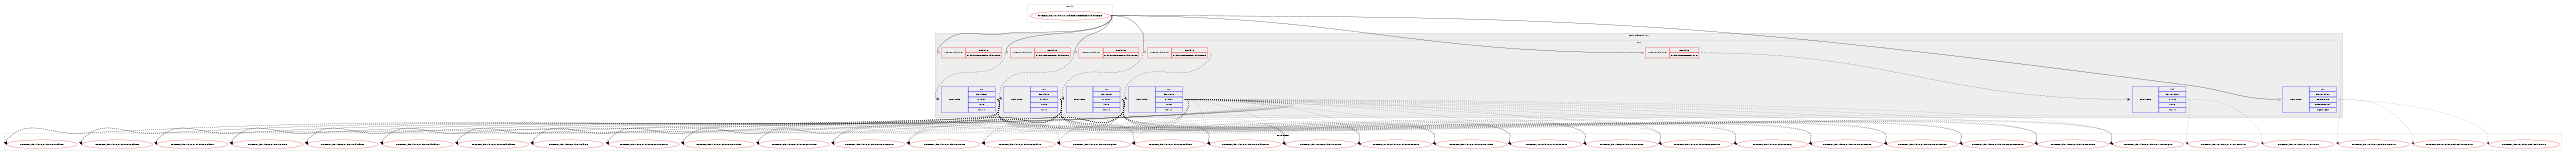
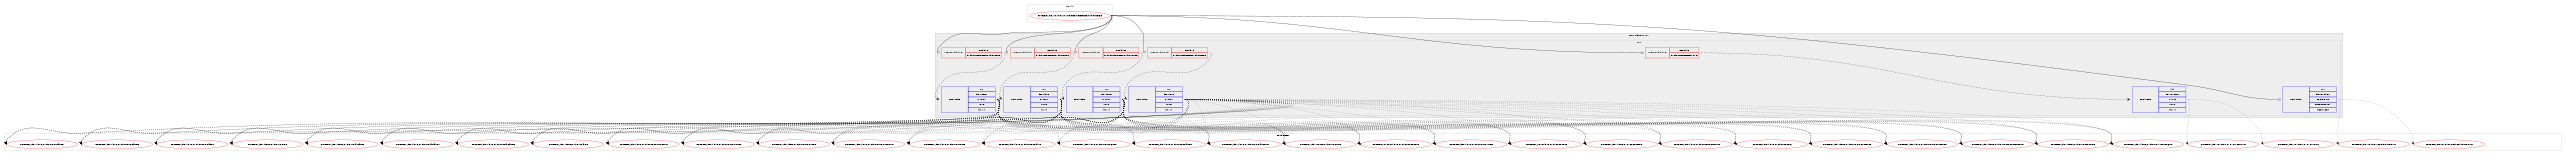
(794, 144) -> (794, 144)
(1622, 144) -> (1622, 144)
(2524, 144) -> none
